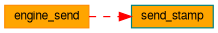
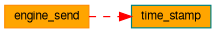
(172, 17) -> (171, 17)
